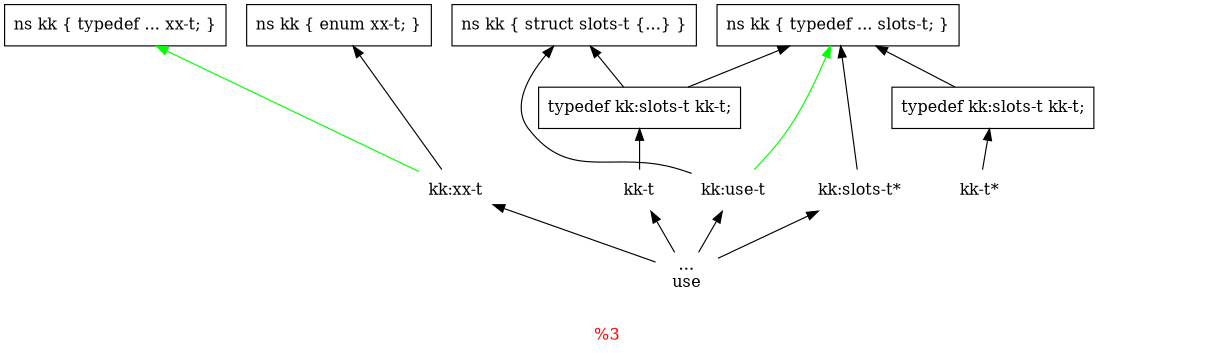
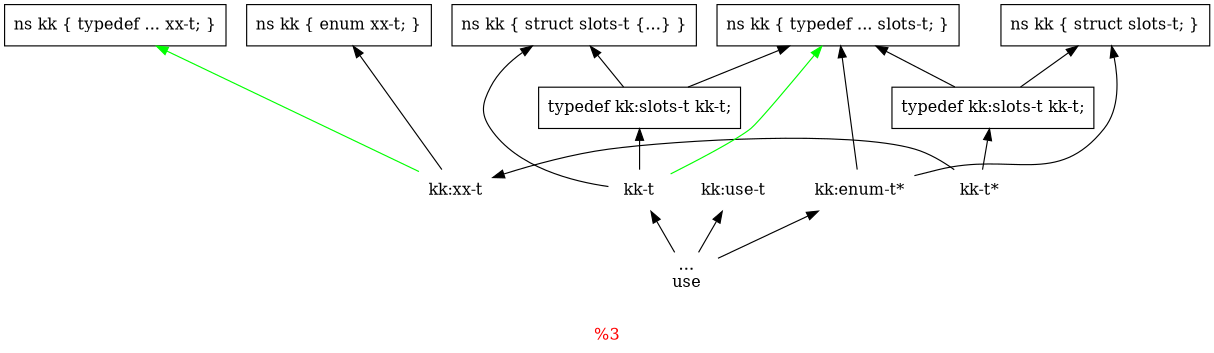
none -> (1105, 25)
(796, 117) -> (752, 127)
(565, 157) -> (505, 145)
(860, 190) -> (860, 190)
(580, 235) -> (719, 140)
